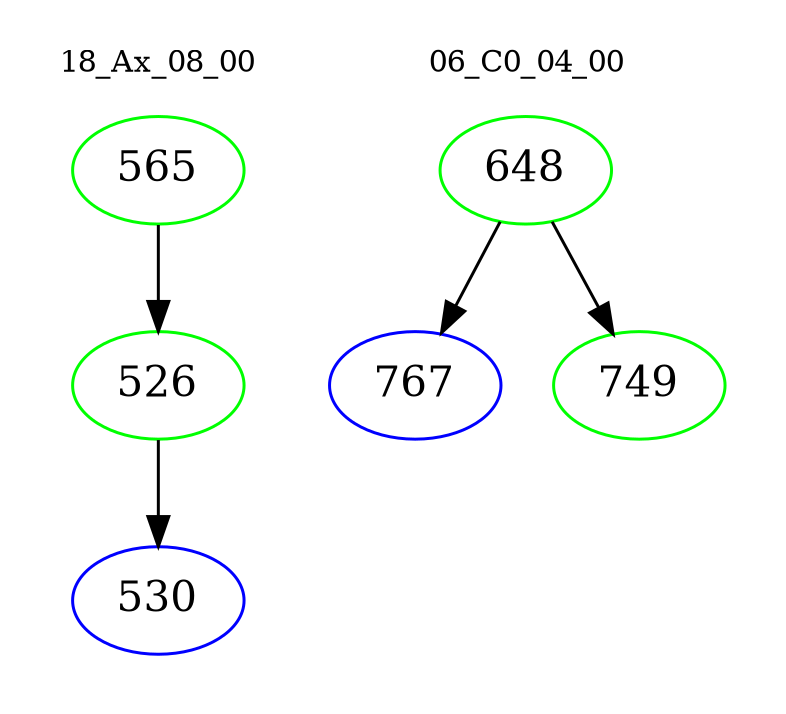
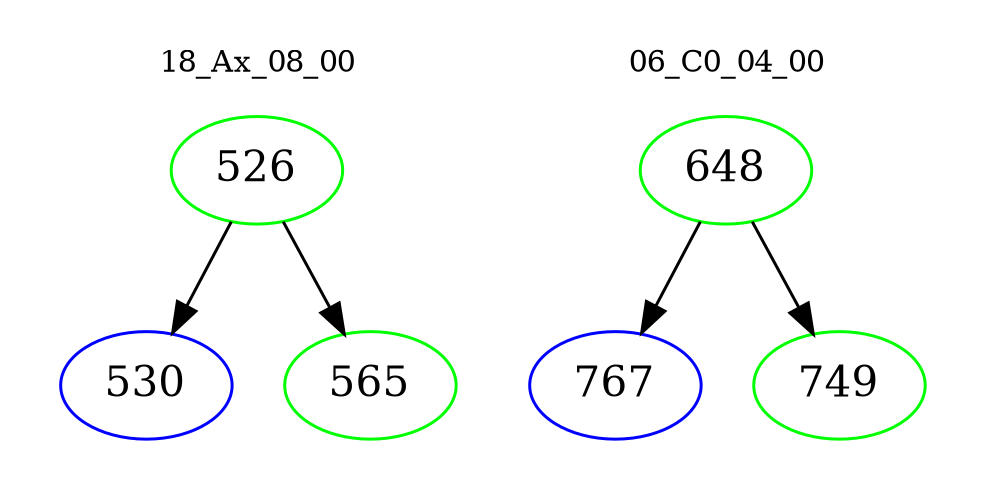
(158, 263) -> (306, 264)
